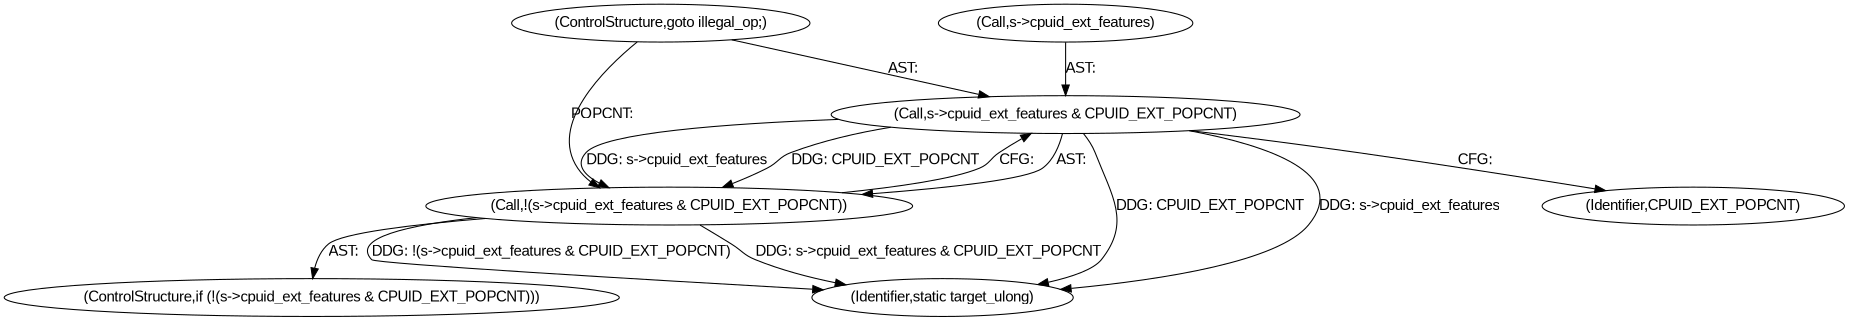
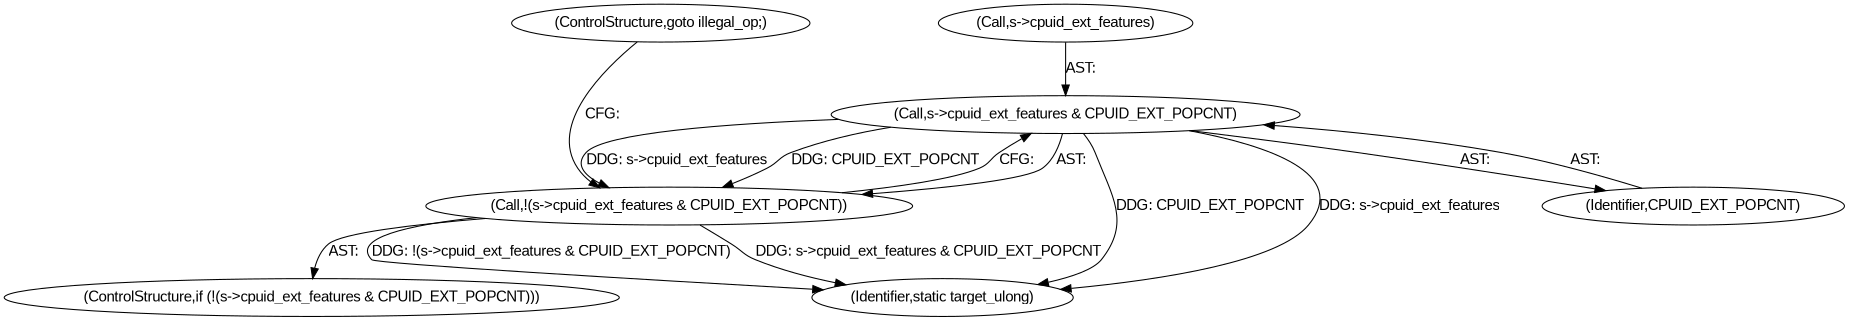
(855, 67) -> (1460, 146)
(605, 115) -> (605, 115)
(1477, 160) -> (1477, 160)
